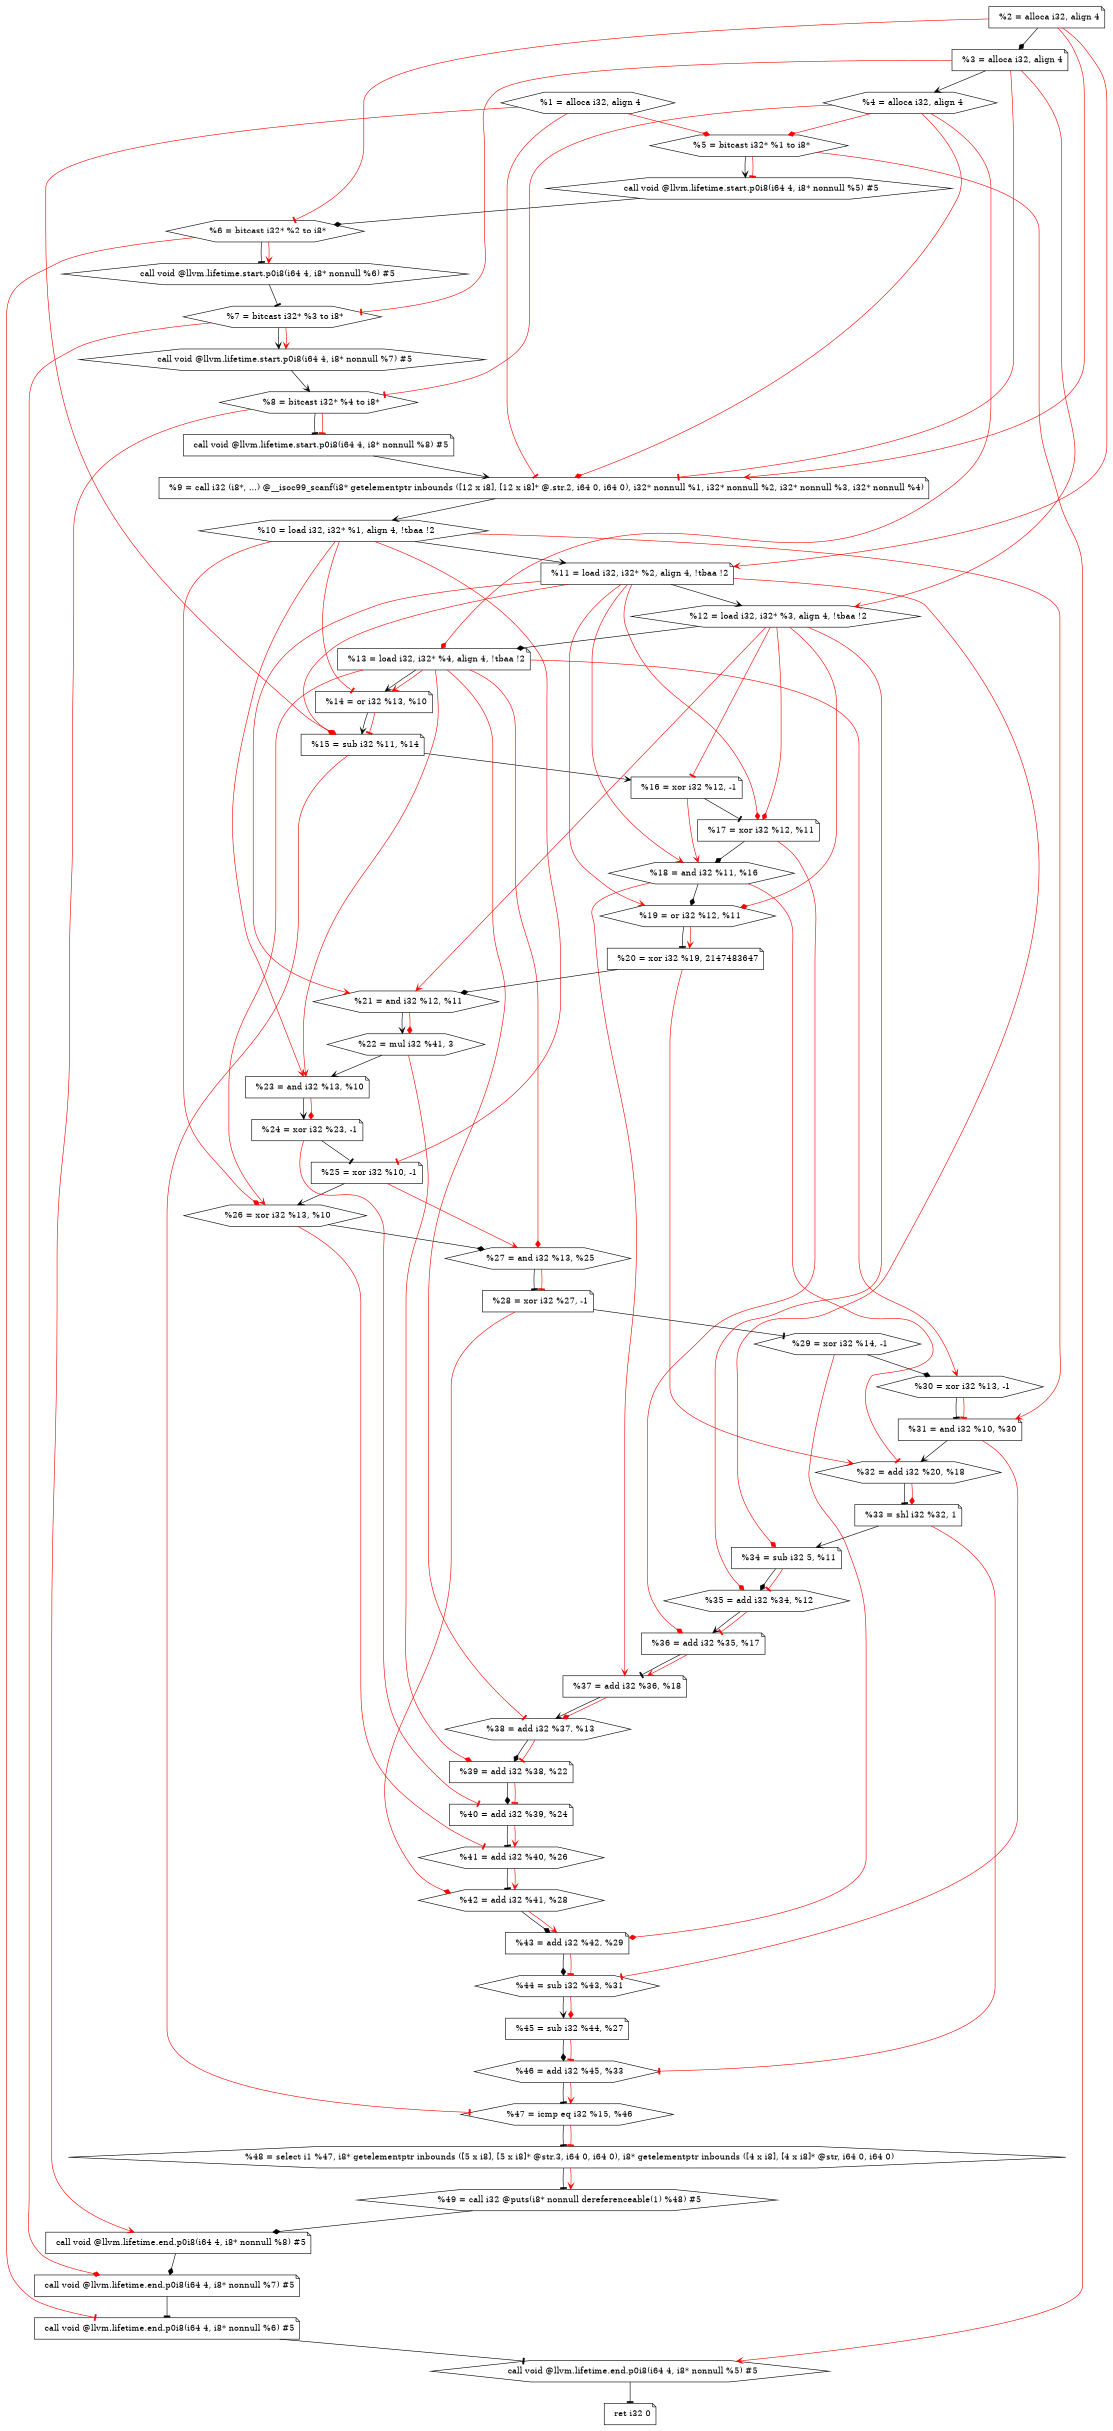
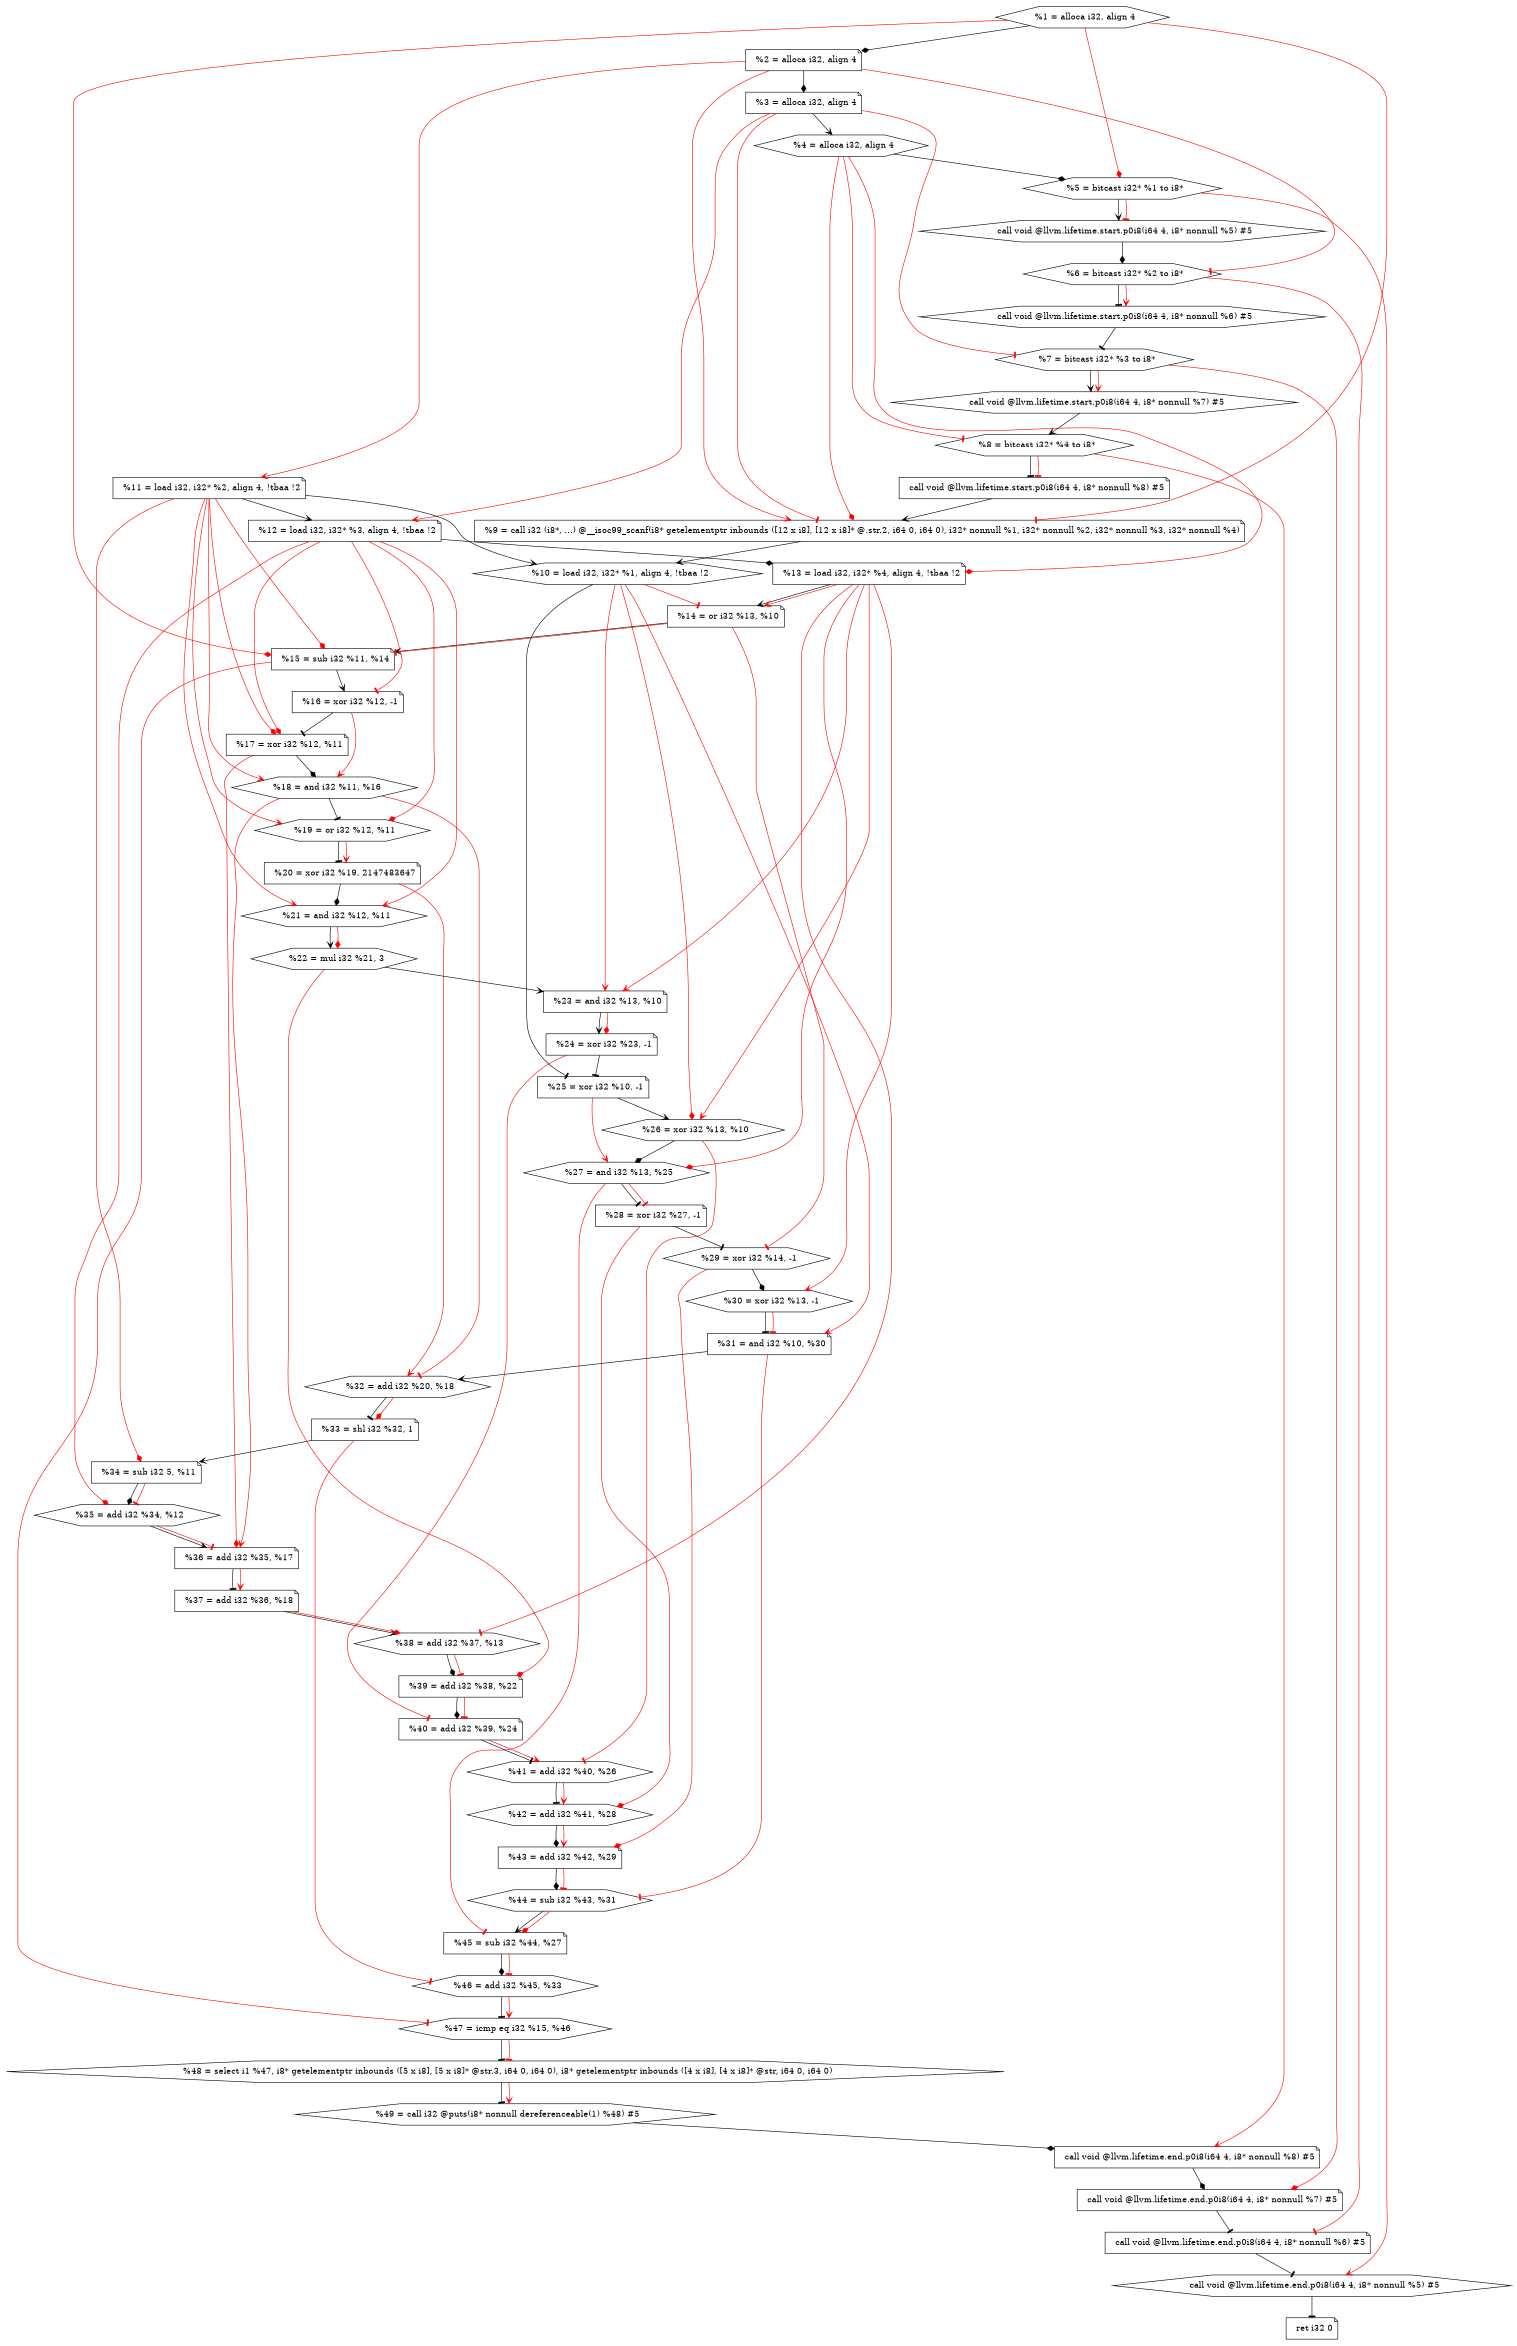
none -> (949, 38)
(833, 123) -> (976, 166)
(487, 552) -> (424, 513)
(776, 616) -> (345, 531)
(547, 846) -> (527, 822)
(696, 891) -> (333, 808)
none -> (798, 945)
(406, 1044) -> (334, 959)
(636, 1255) -> (244, 1160)
none -> (579, 1573)
